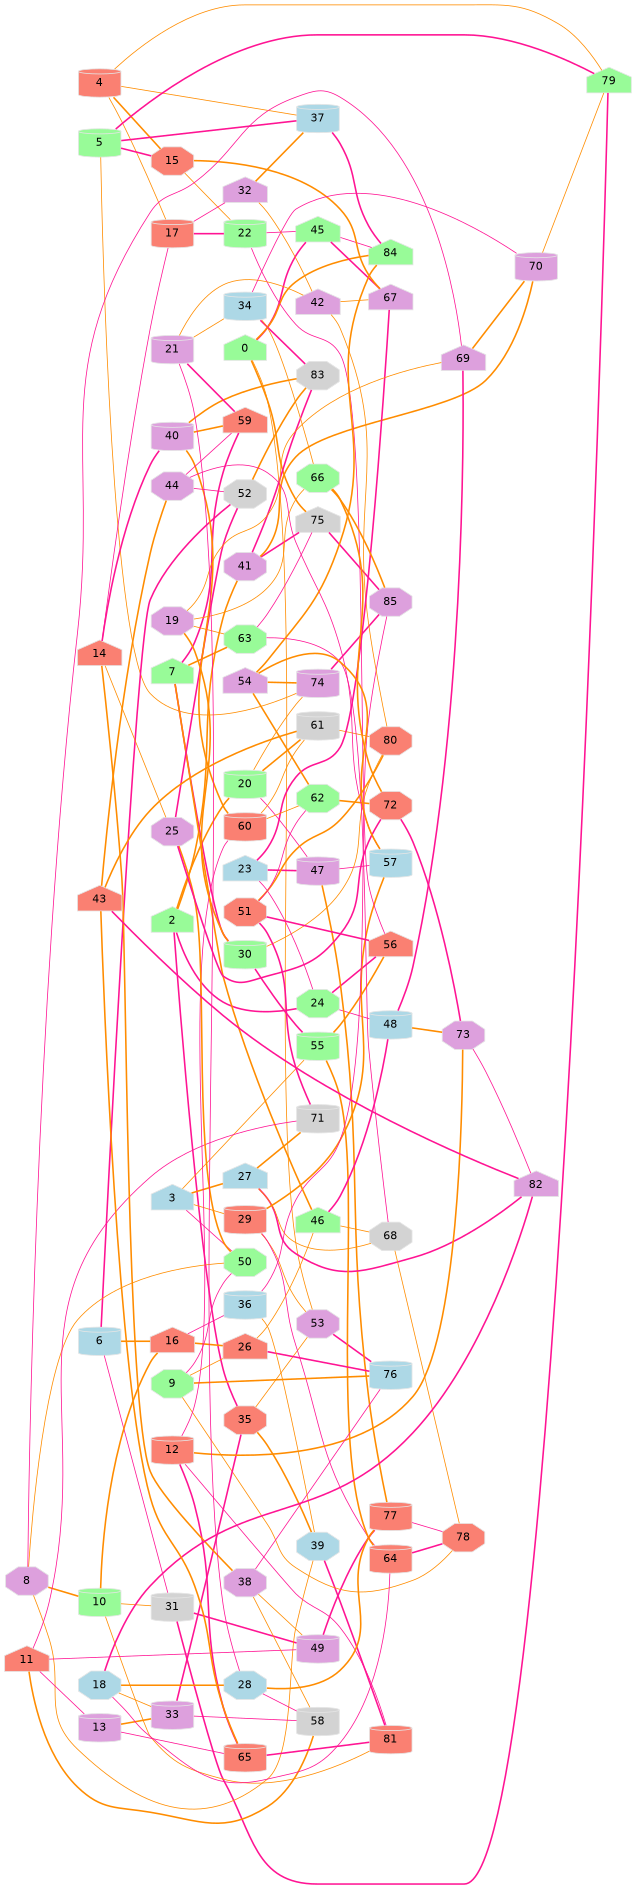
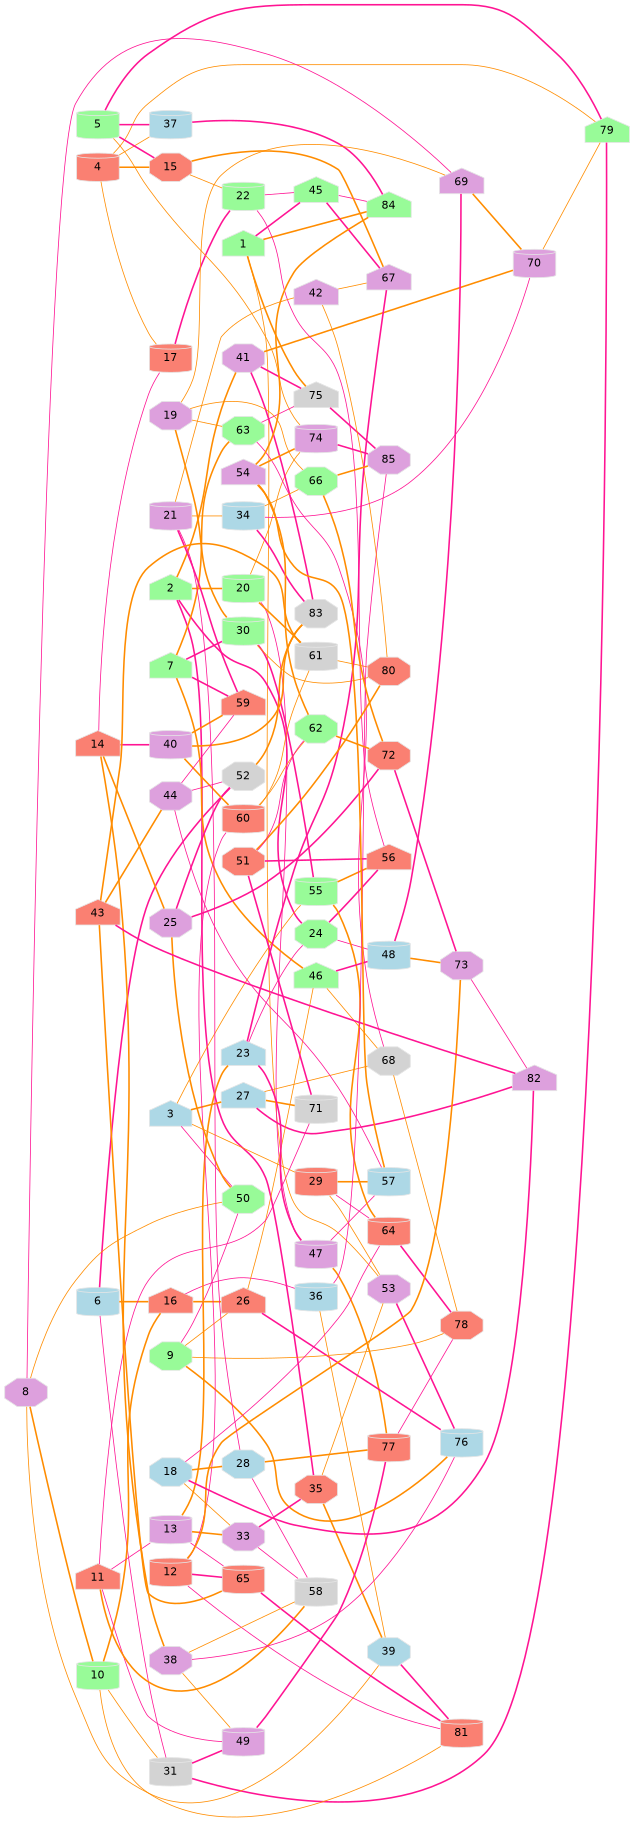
(245, 191) -> none
(245, 349) -> (243, 245)
(131, 730) -> (134, 832)
none -> (203, 1279)
(172, 1715) -> (243, 1537)
